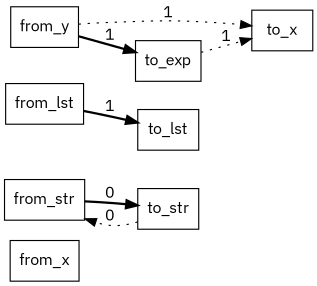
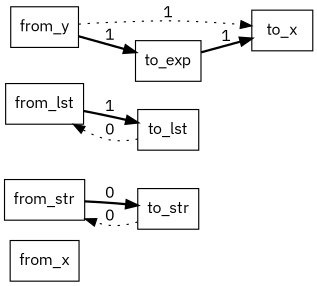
(221, 47) -> (221, 47)
none -> (110, 140)
